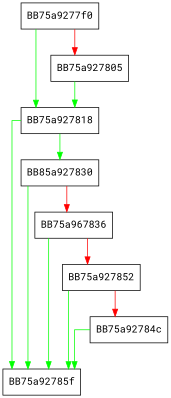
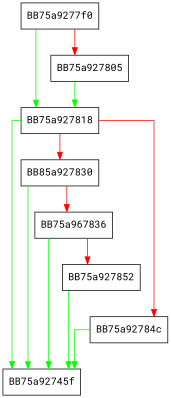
(60, 143) -> (60, 143)
(115, 300) -> (154, 188)
(42, 382) -> (42, 382)
